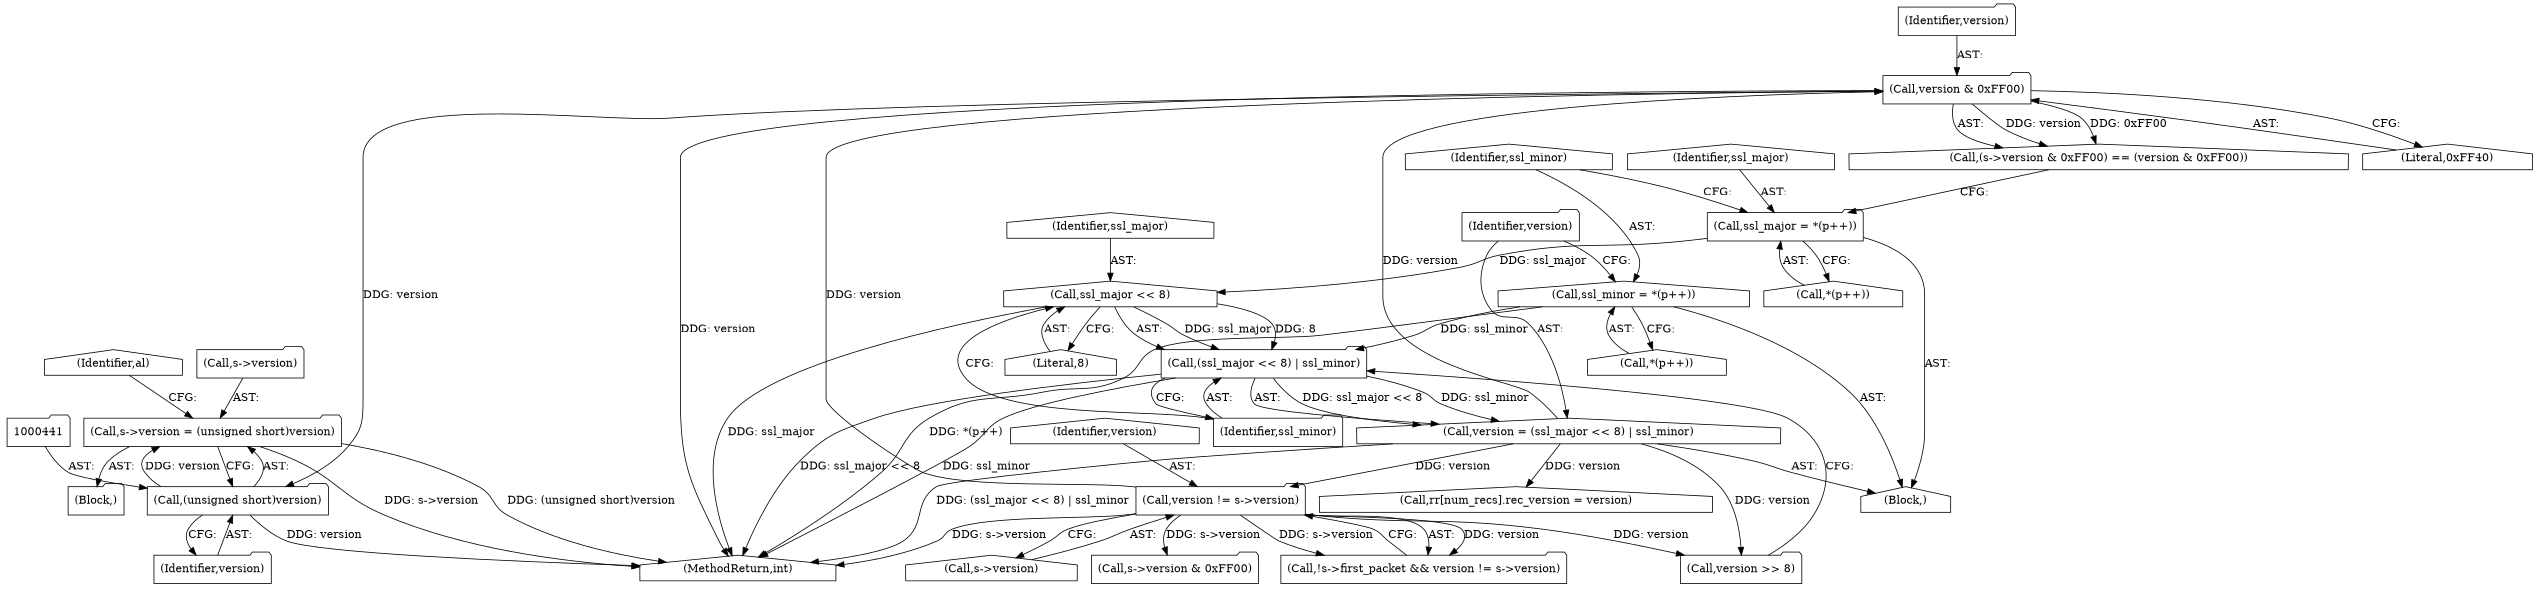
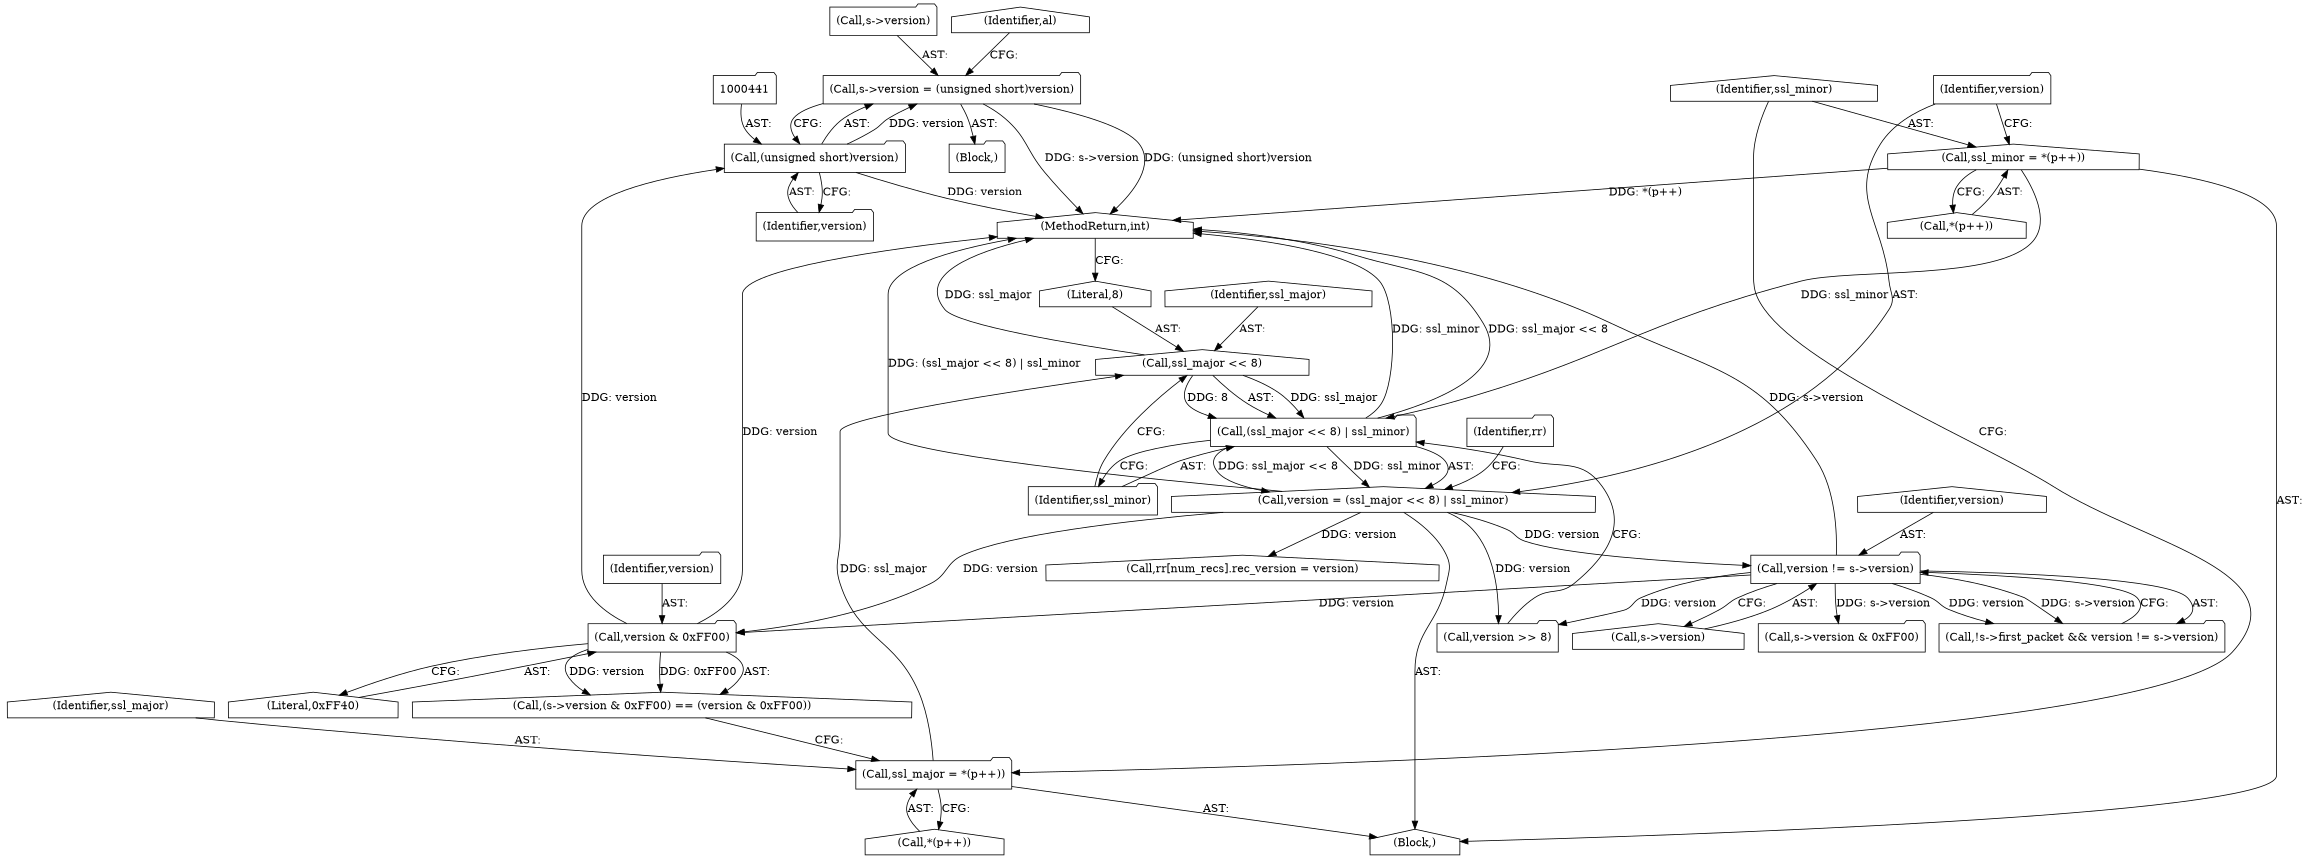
(1085, 325) -> (1095, 256)
none -> (1510, 432)
